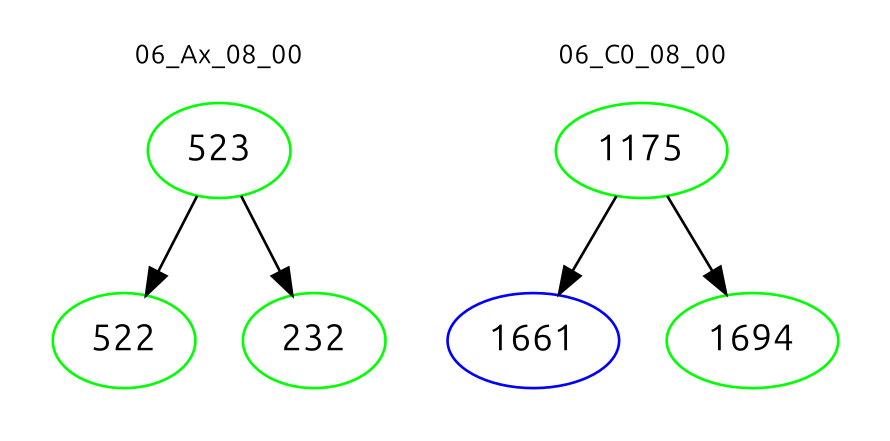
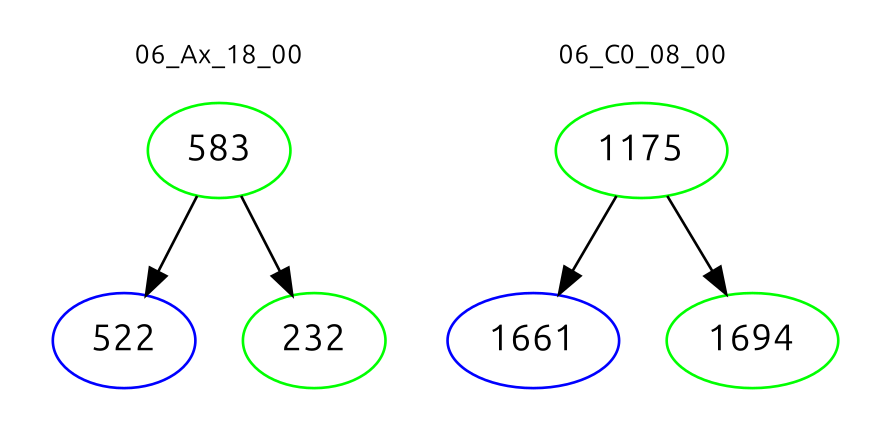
(219, 57) -> (219, 57)
(219, 150) -> (219, 150)
(124, 341) -> (124, 341)
